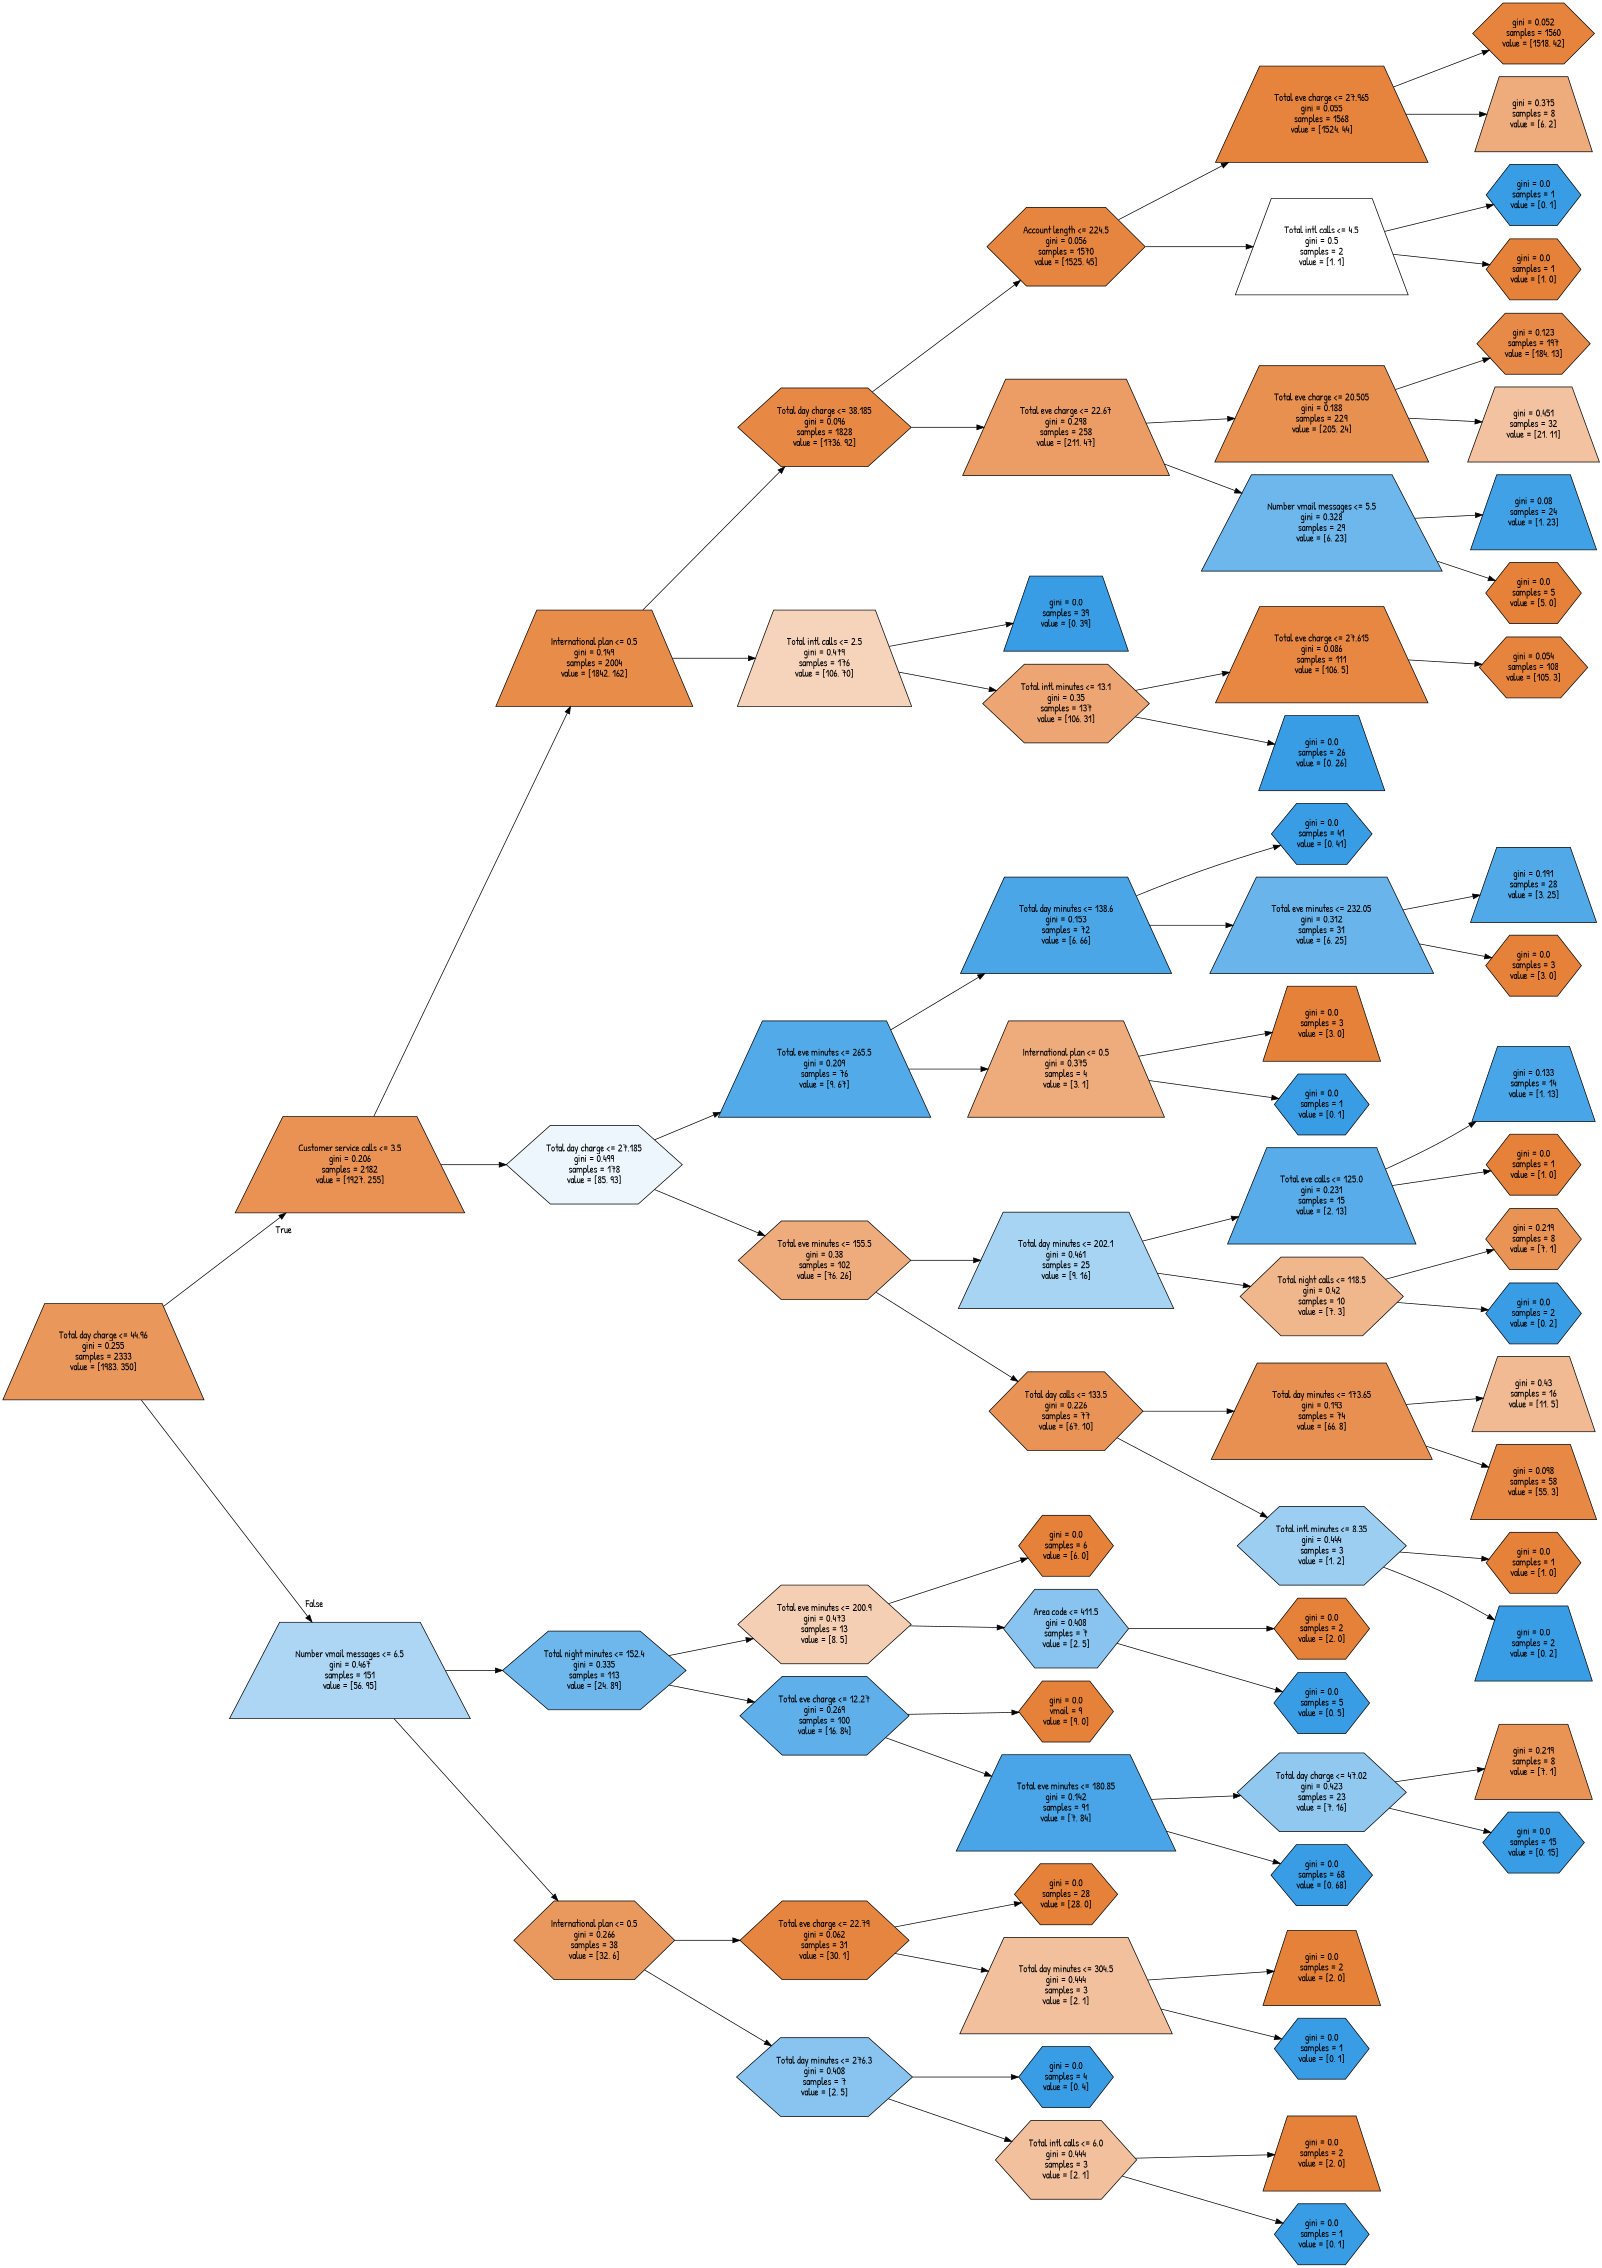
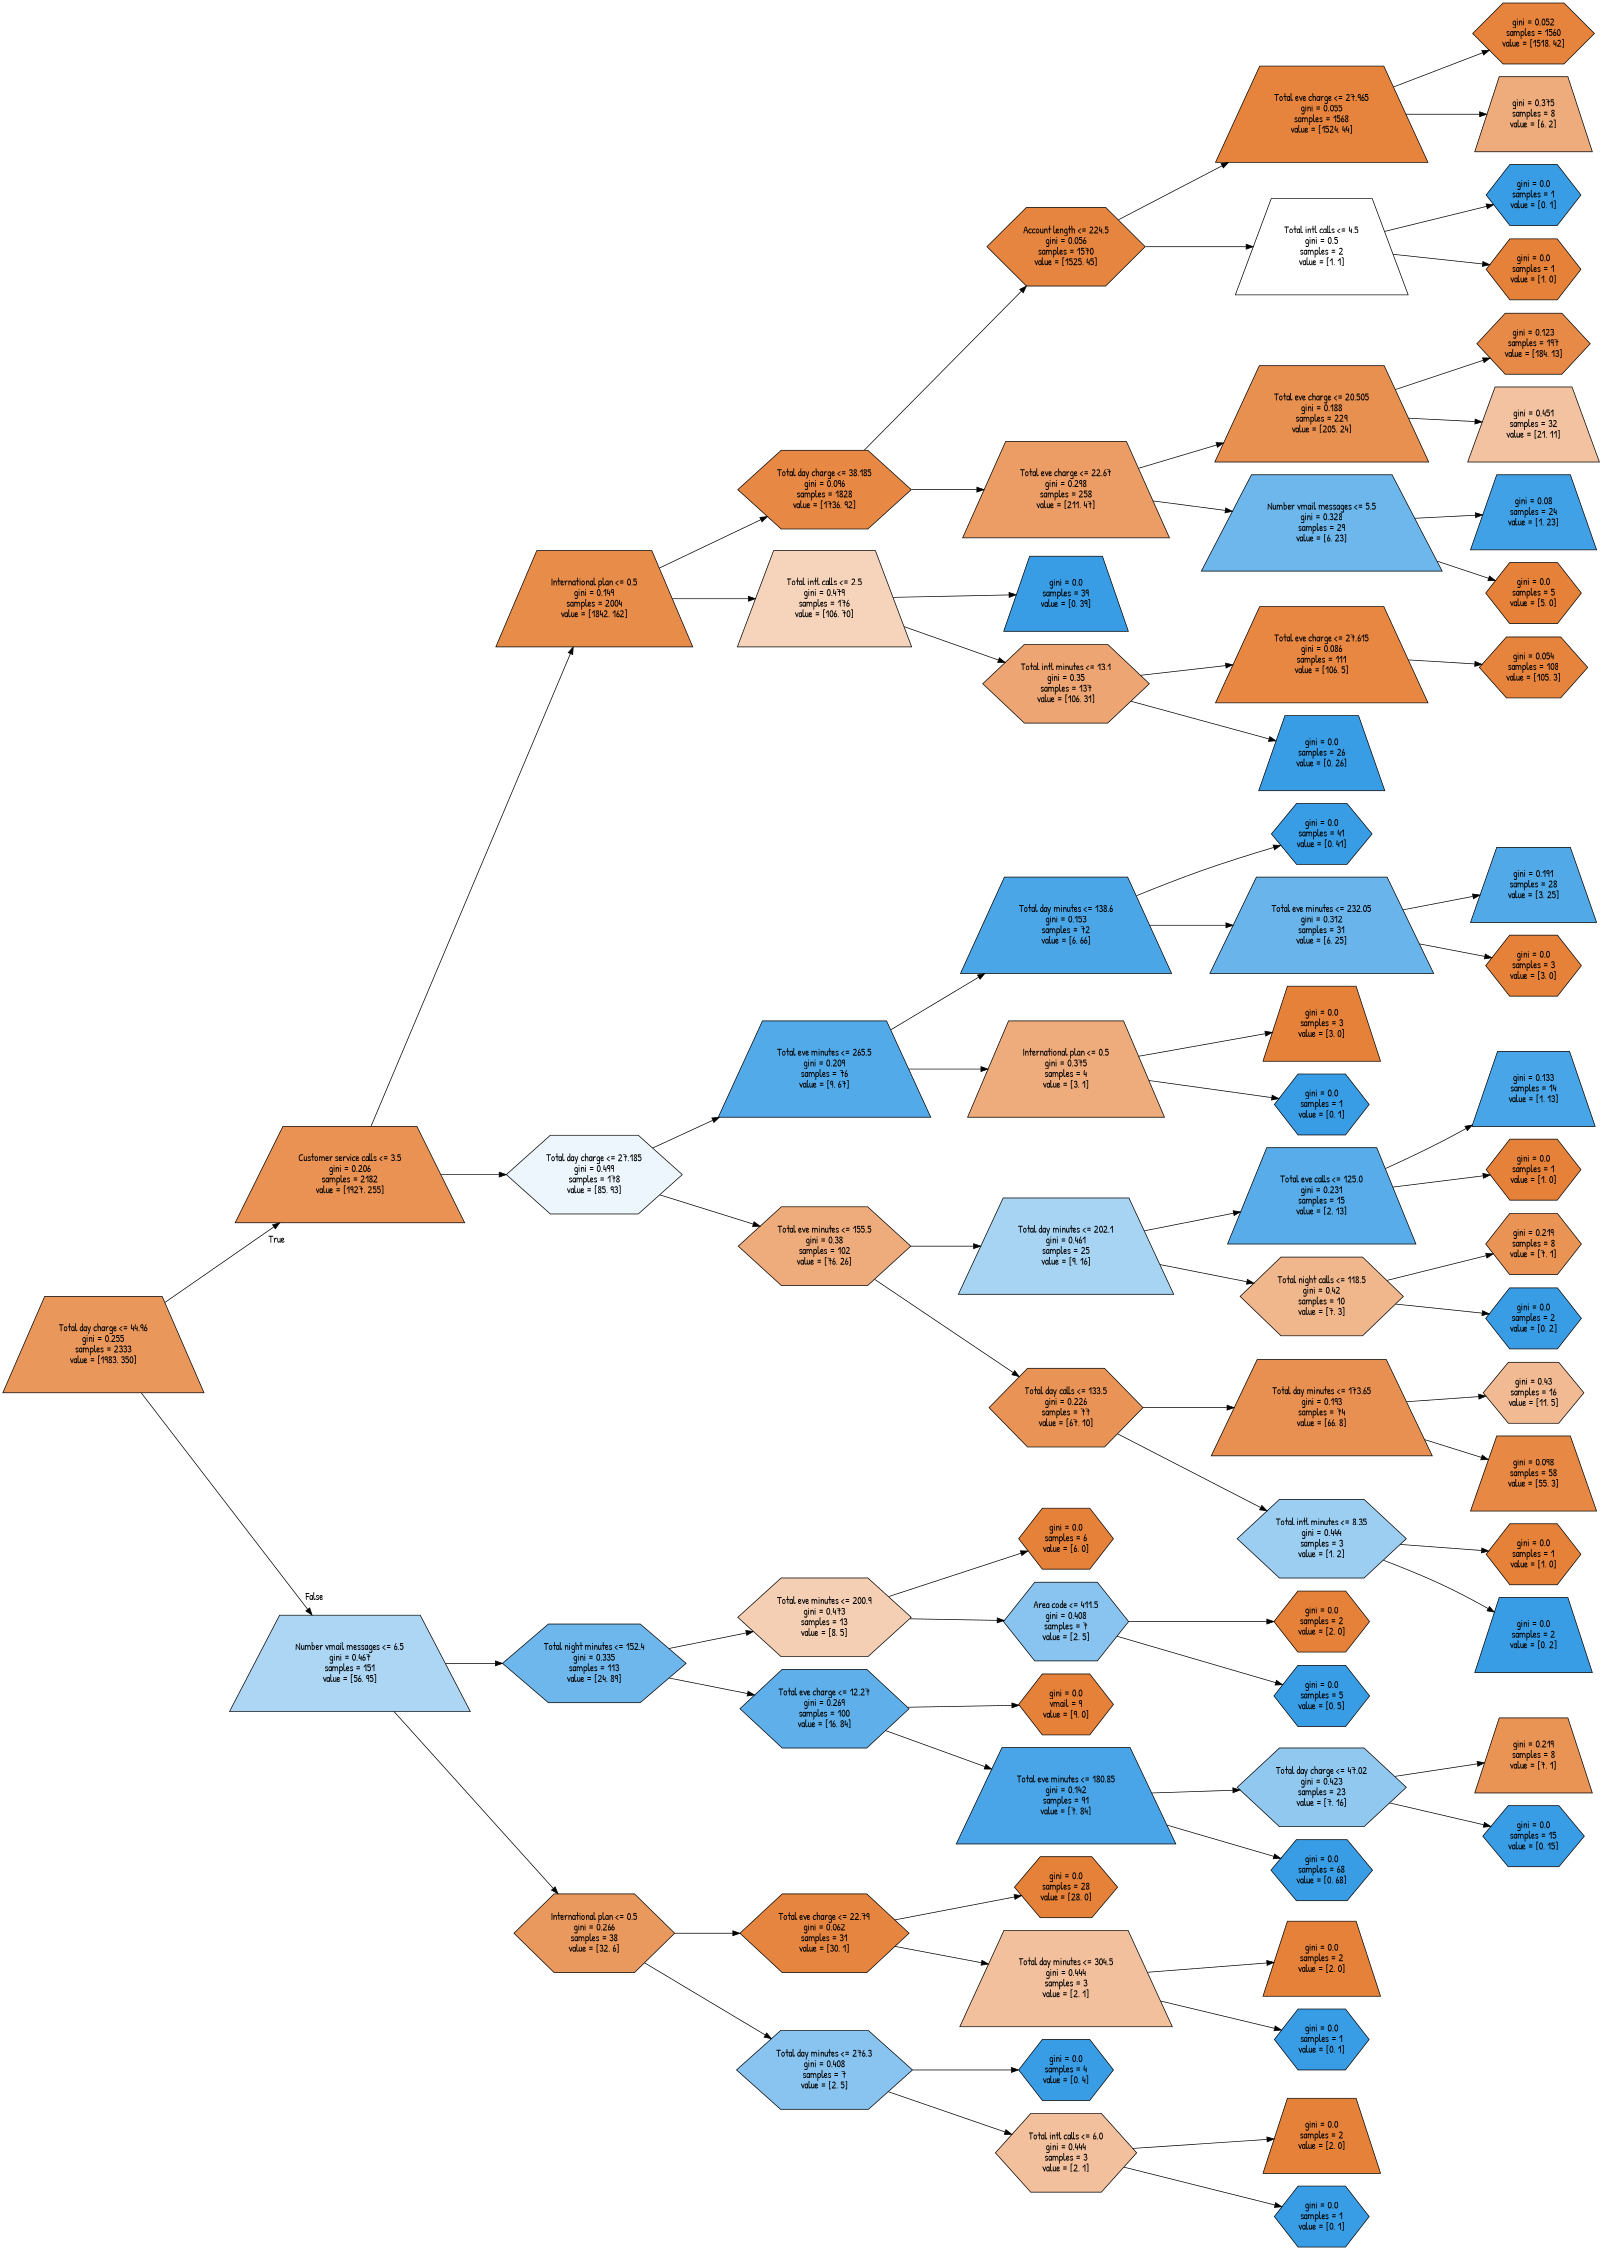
(1534, 1394) -> (1534, 1393)
